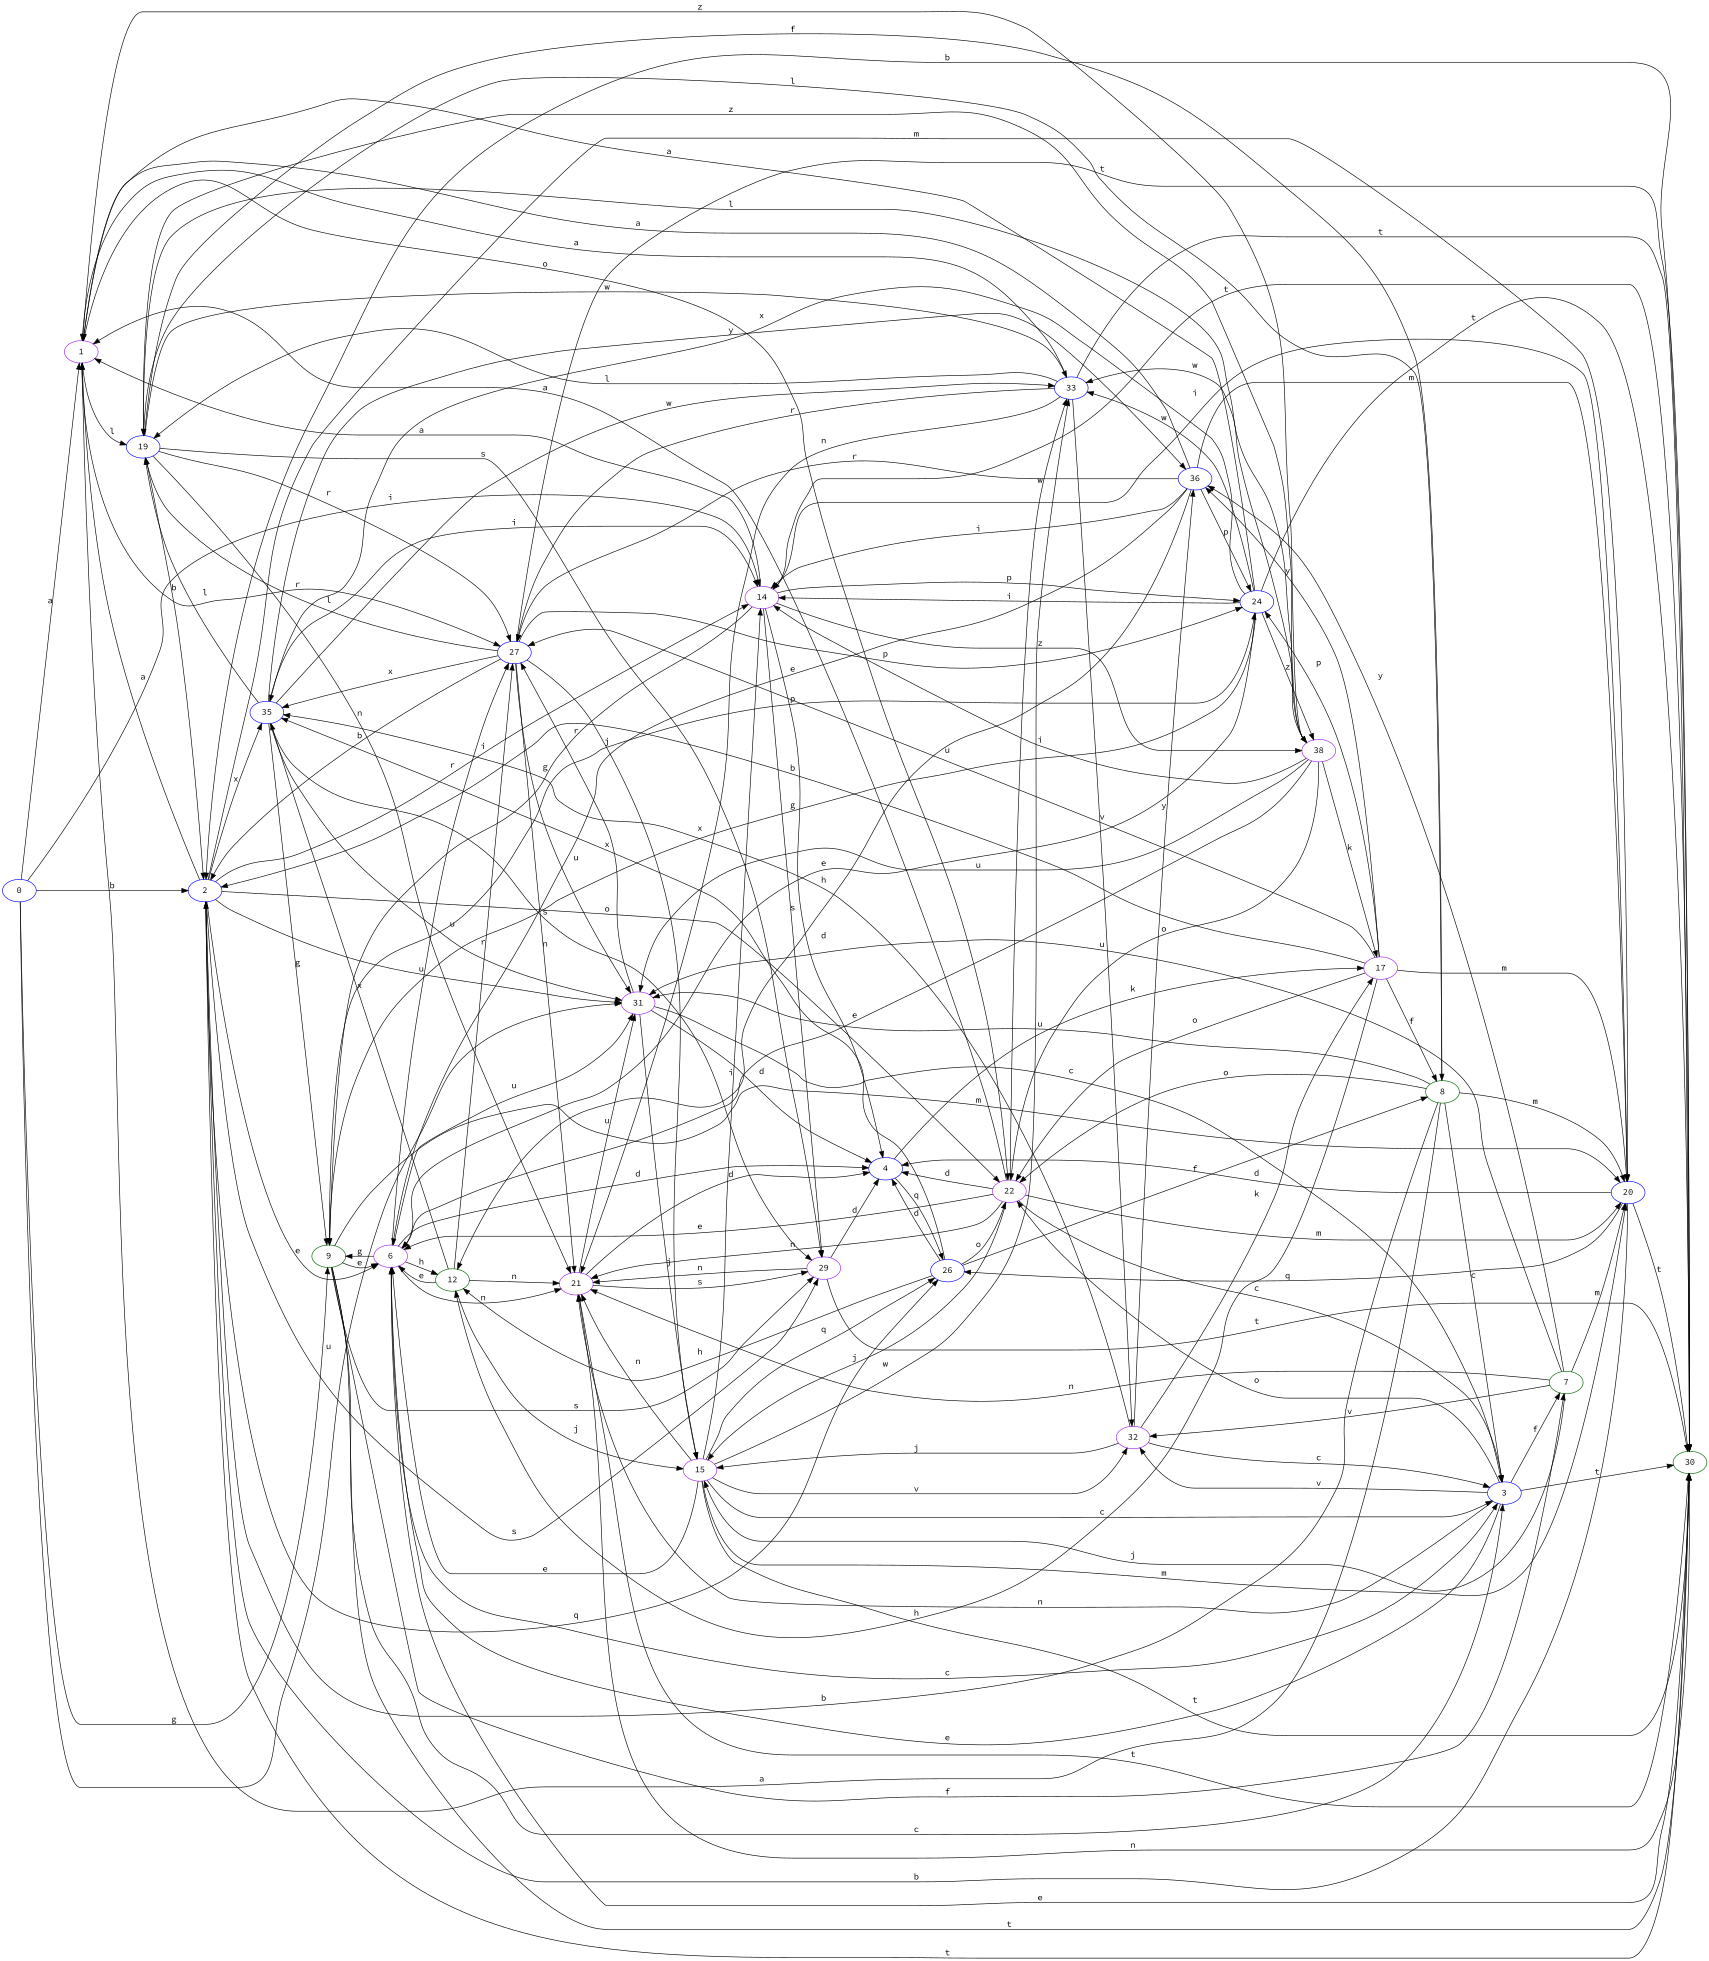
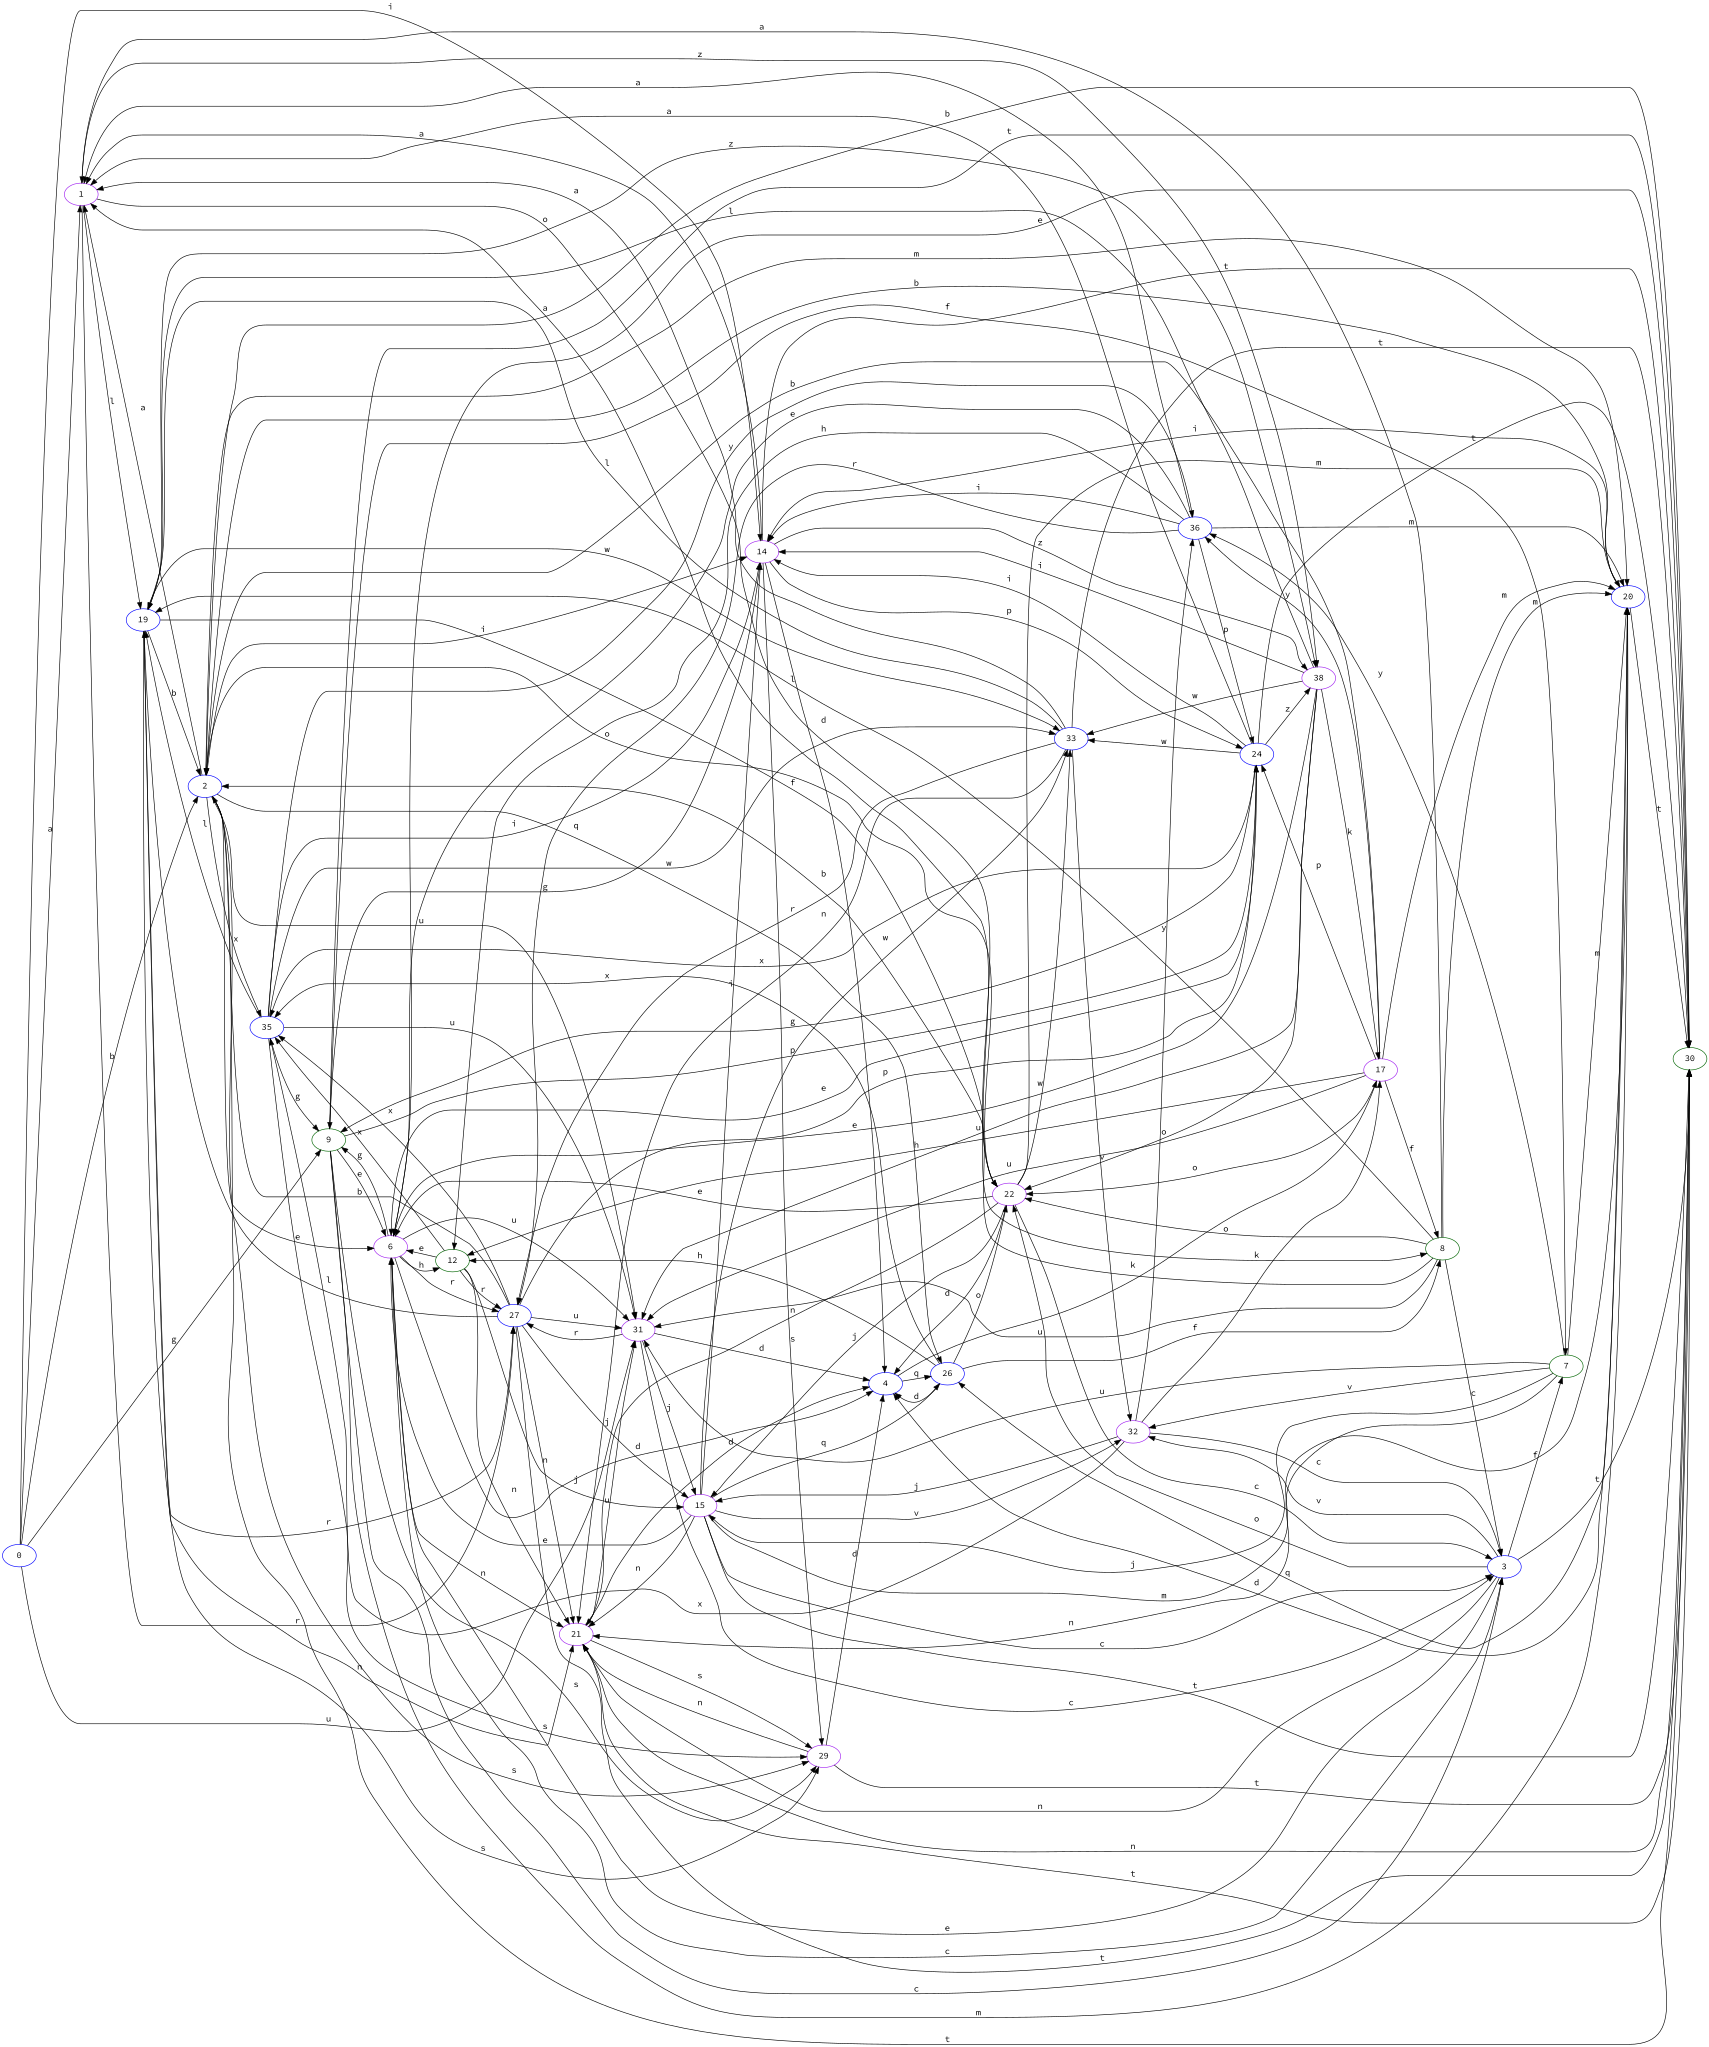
(985, 776) -> (1002, 1175)
